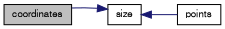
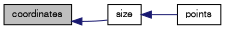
(85, 8) -> (95, 21)
